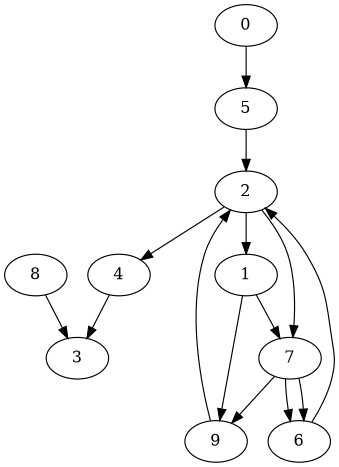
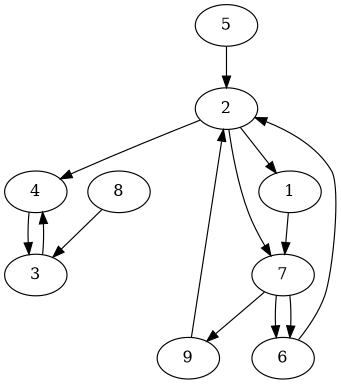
(246, 25) -> none
none -> (44, 239)
(232, 352) -> none
